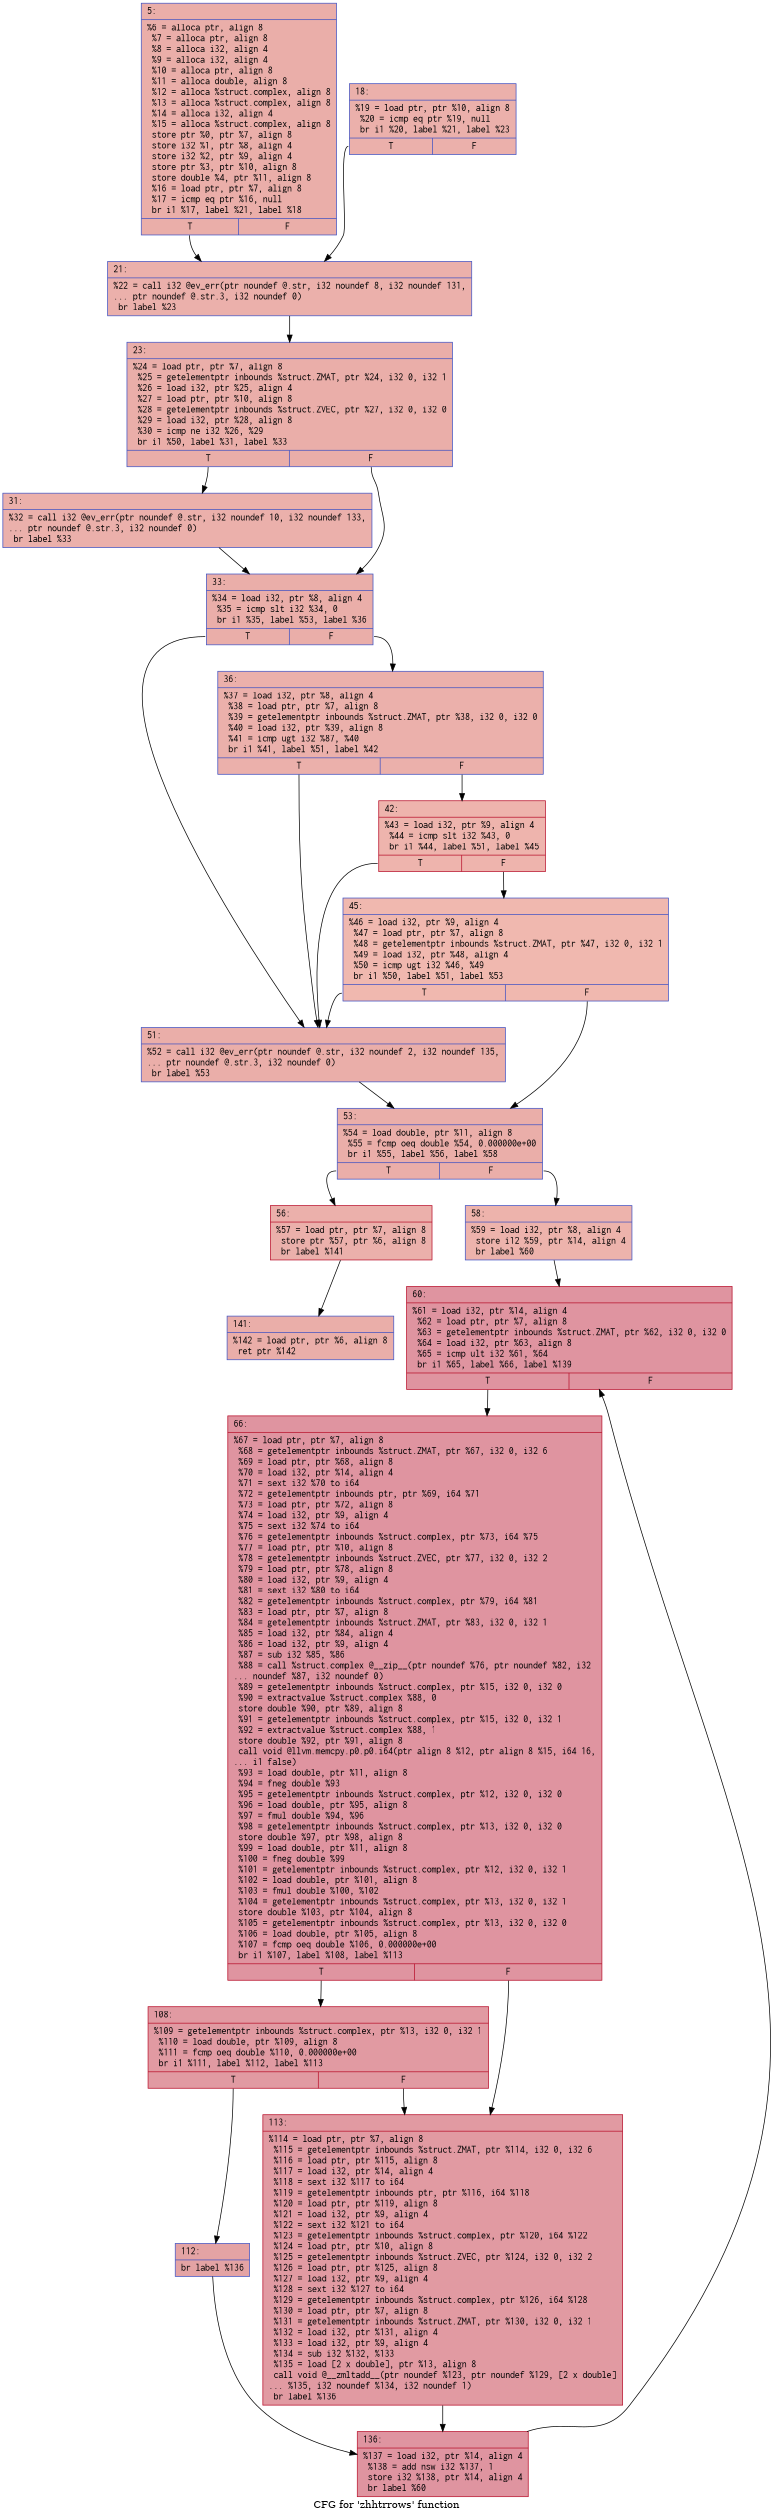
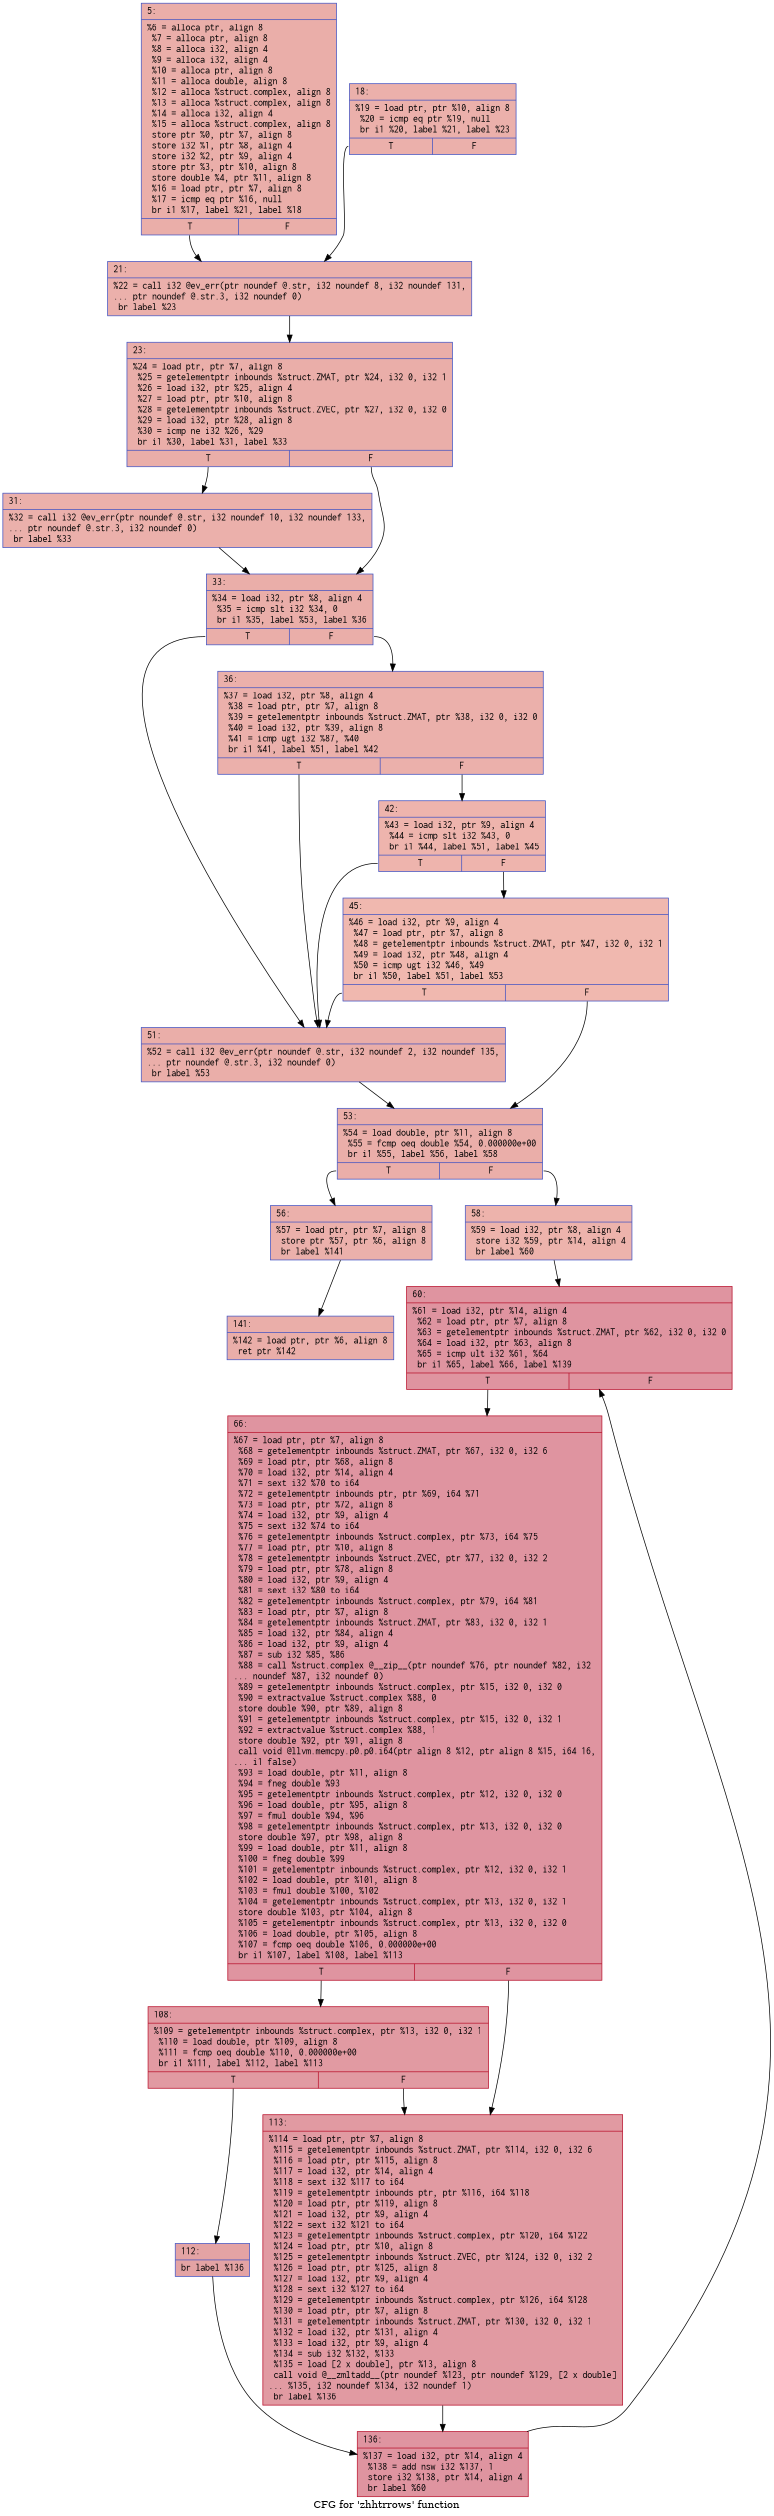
(210, 442) -> (210, 442)
(462, 836) -> (462, 836)
(351, 1233) -> (351, 1233)
(549, 1241) -> (549, 1241)
